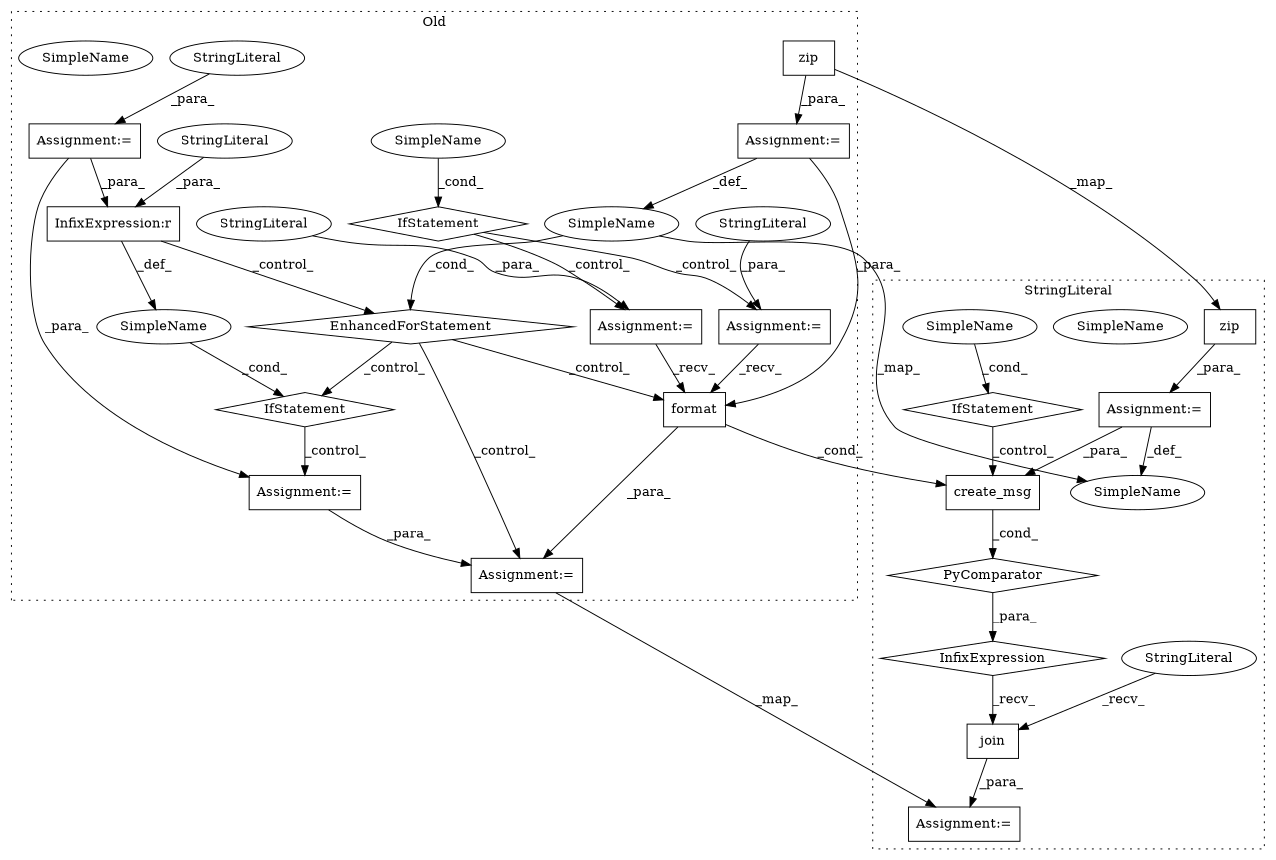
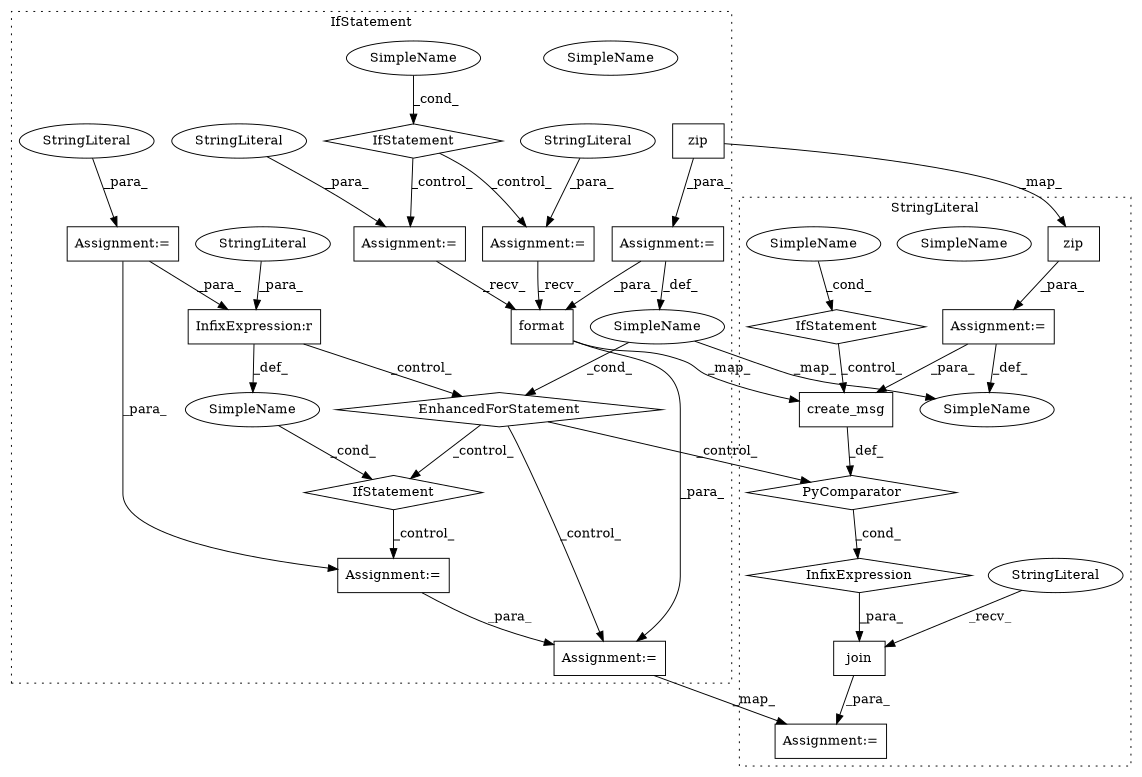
(434, 22) -> (372, 22)
(553, 368) -> (674, 451)
(840, 451) -> (729, 368)
(1016, 534) -> (867, 451)
(1015, 617) -> (878, 534)
(1014, 700) -> (881, 617)
